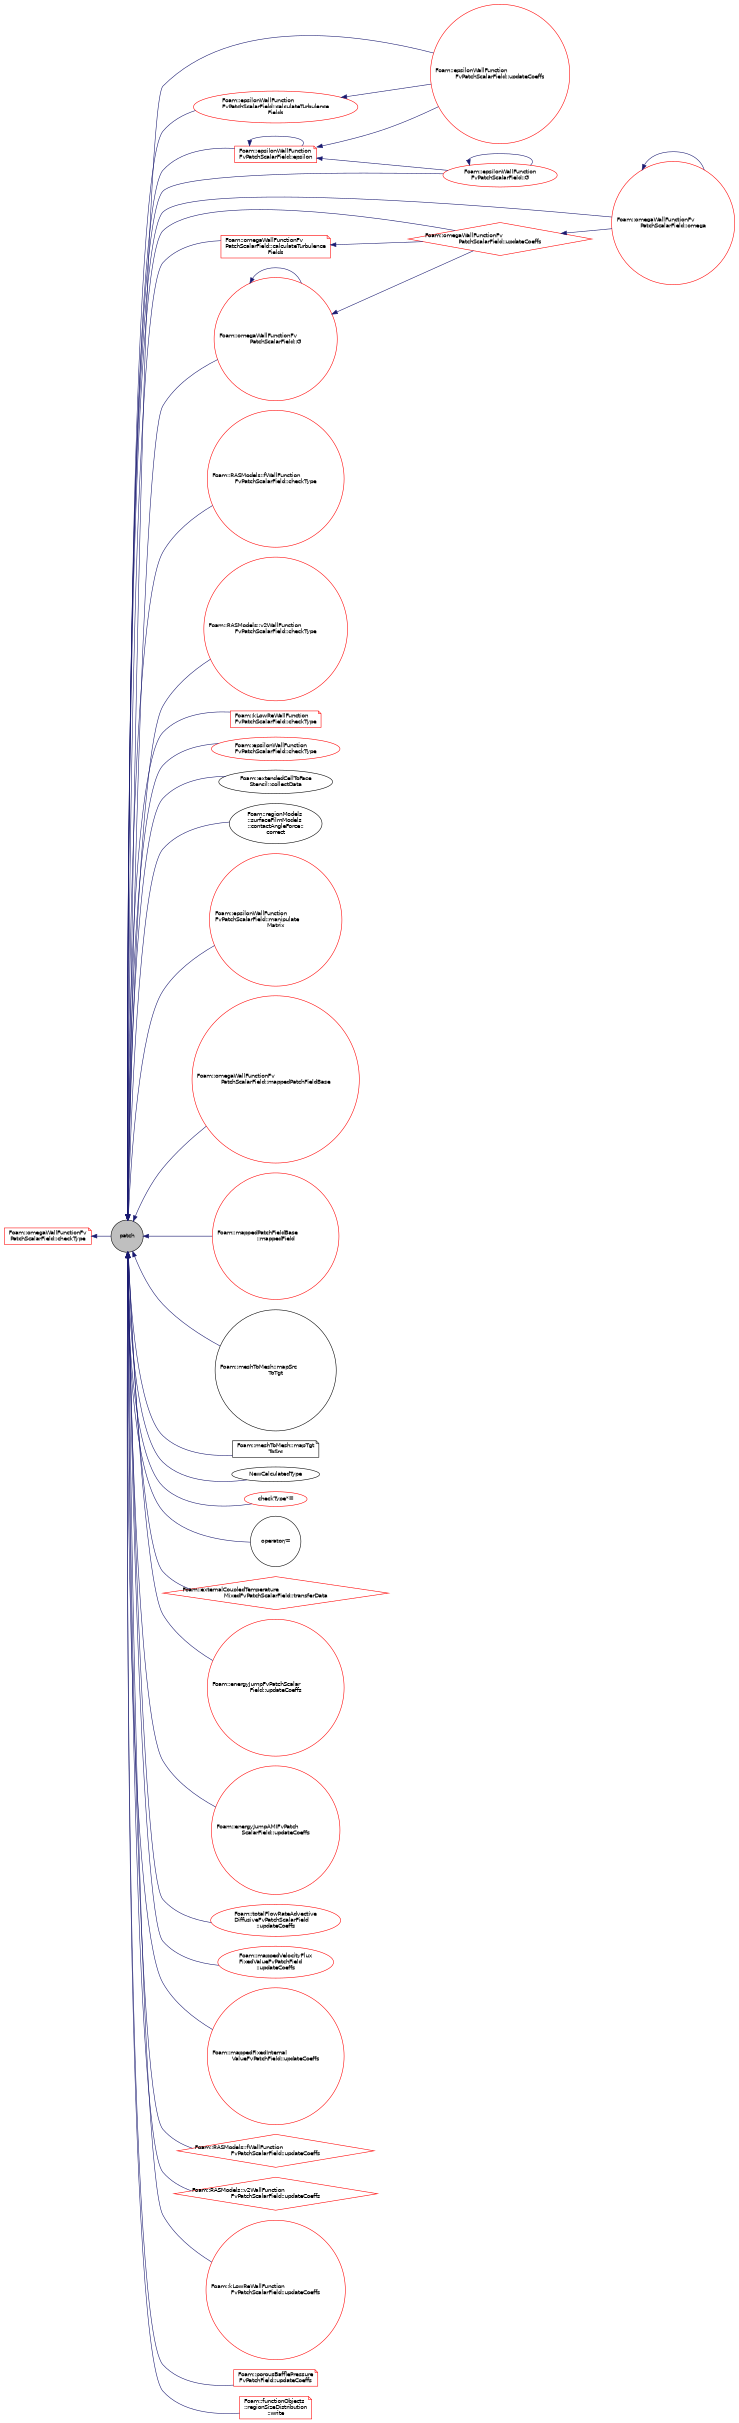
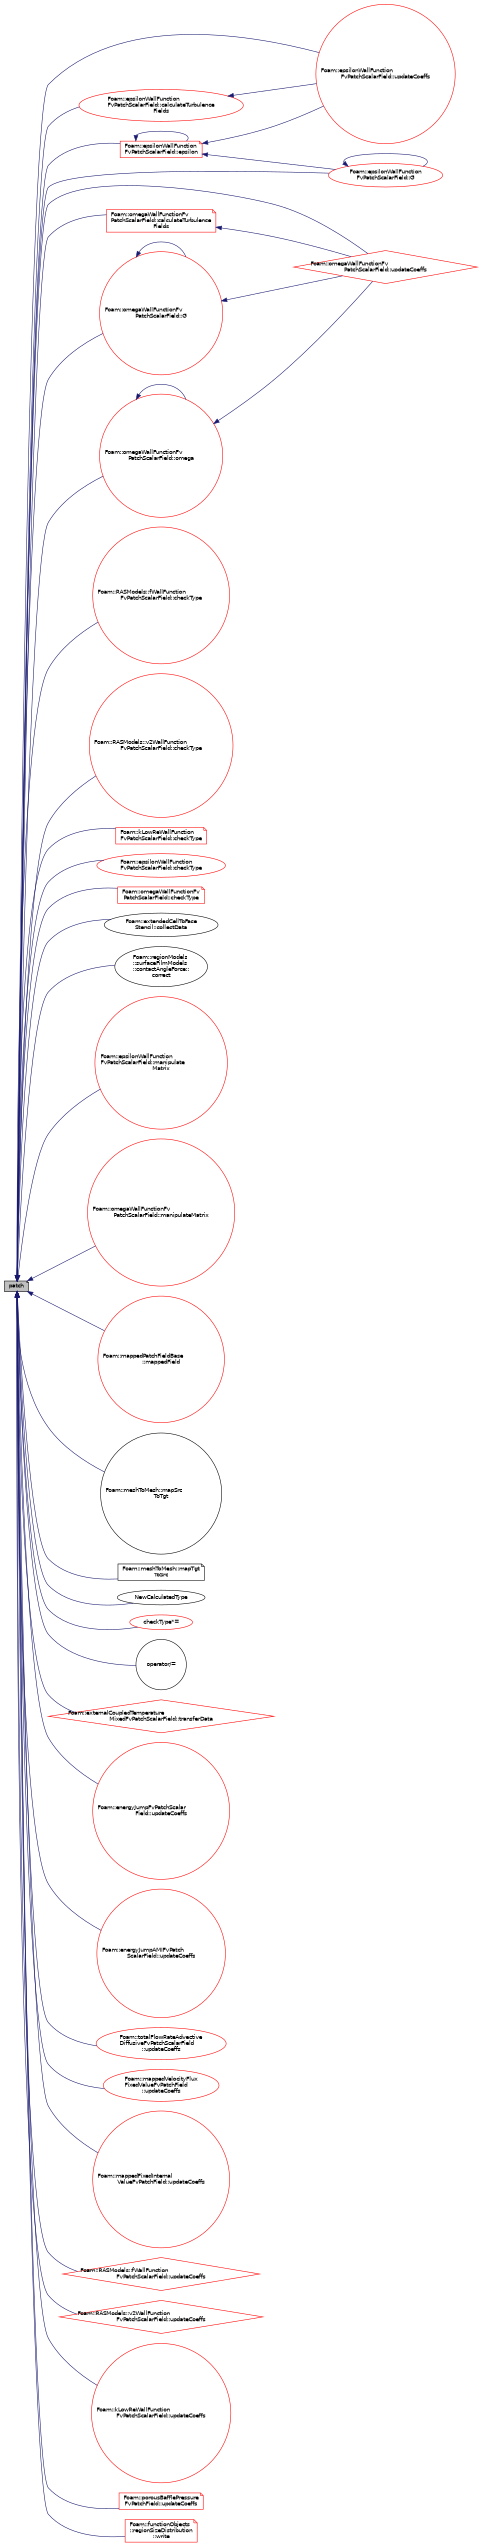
(589, 231) -> (300, 356)
(276, 1079) -> (161, 1213)
(104, 1236) -> (35, 954)
(127, 1236) -> (16, 1286)
